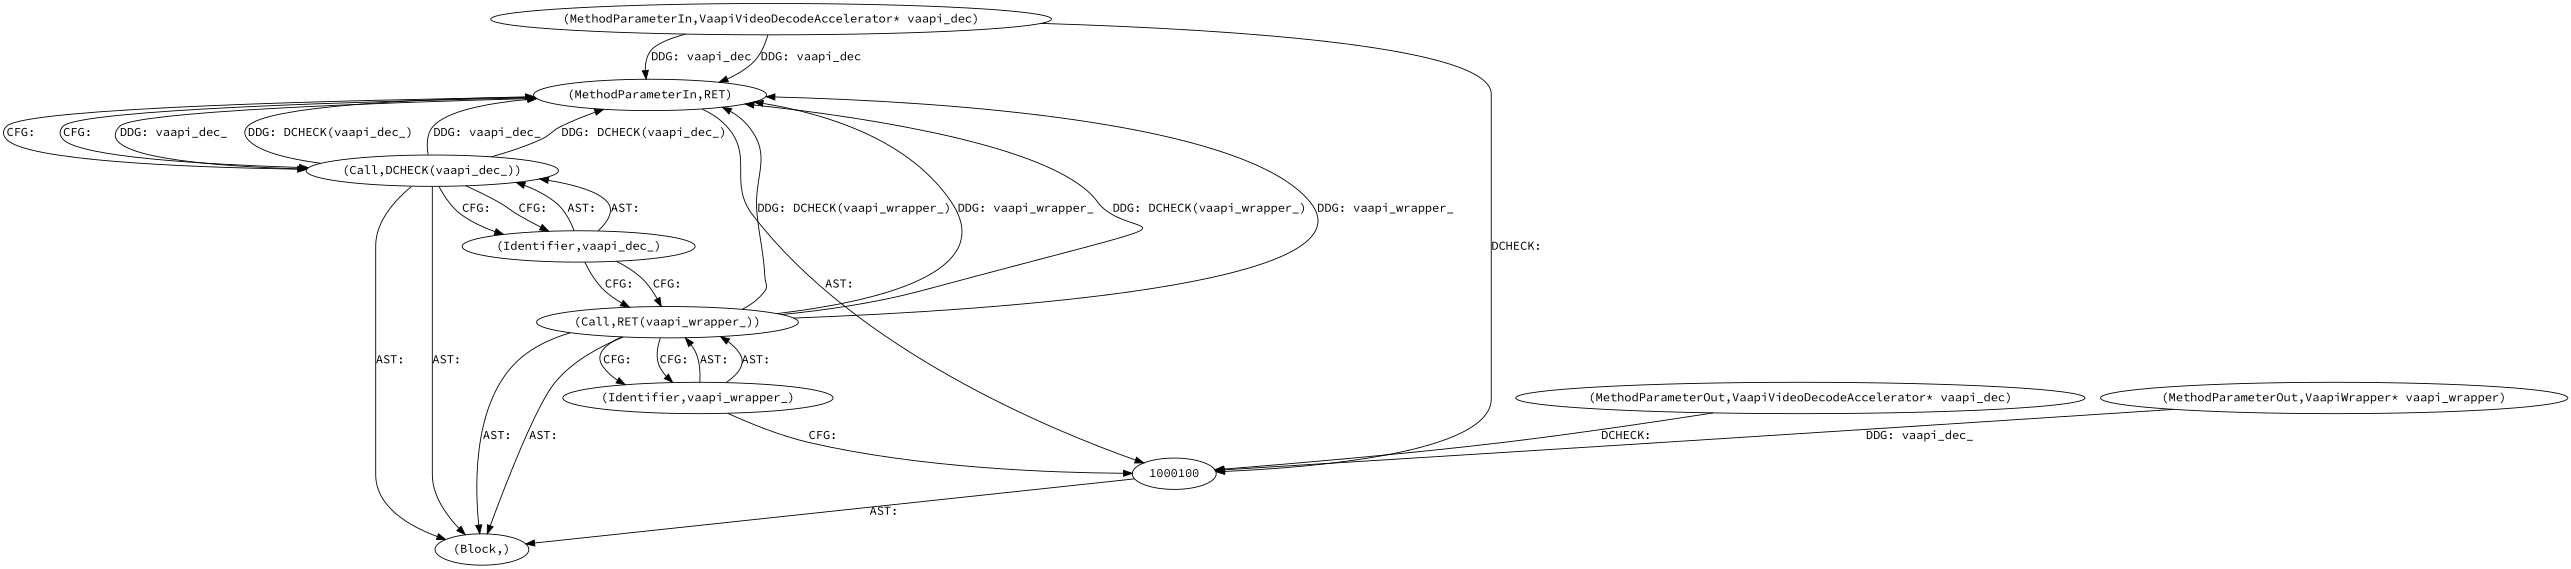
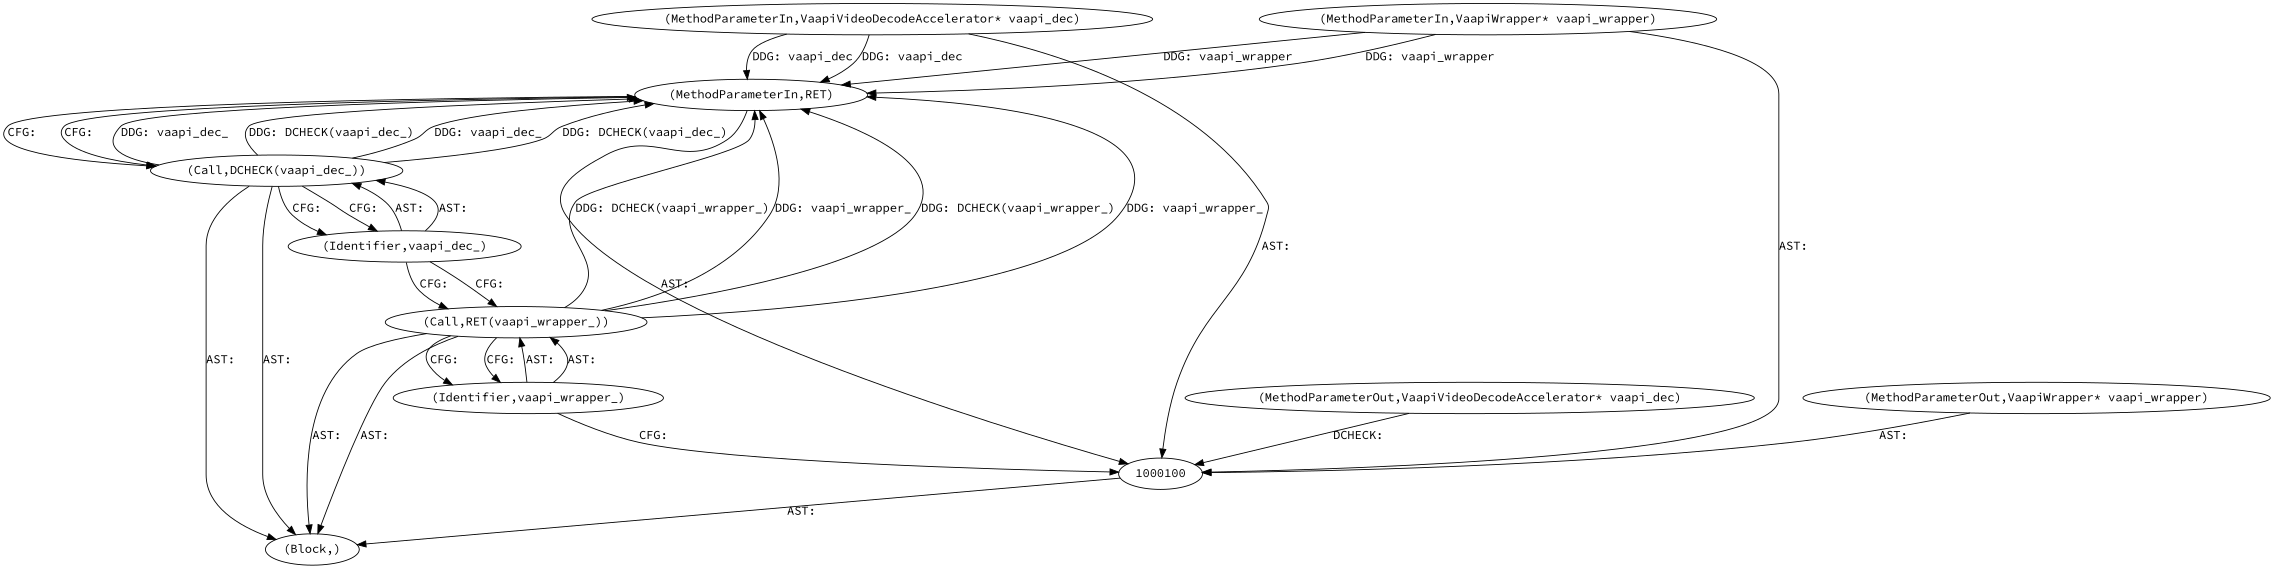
none -> (1488, 19)
(1520, 246) -> (1280, 246)
(1920, 436) -> (1897, 436)
